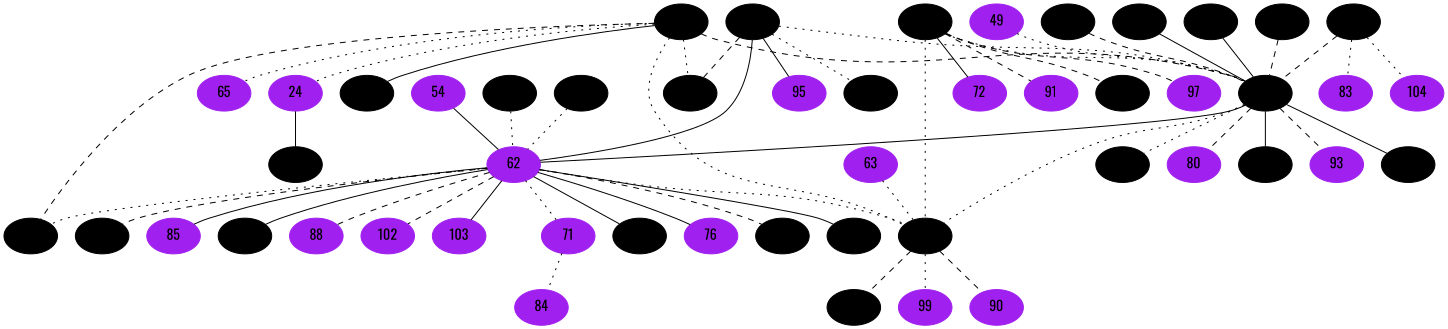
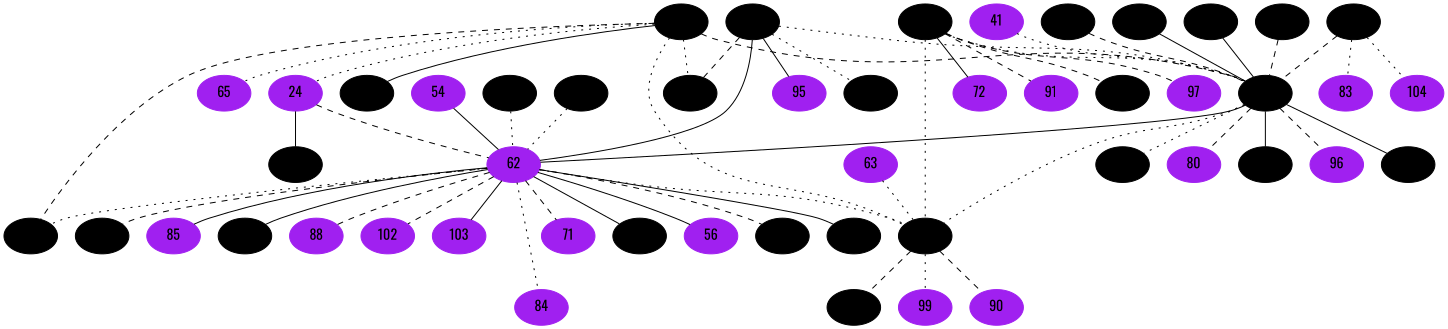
(997, 22) -> (997, 22)
none -> (402, 134)
(1337, 165) -> (1337, 165)
(541, 200) -> (541, 200)
(711, 236) -> (711, 236)
(555, 272) -> (528, 236)
